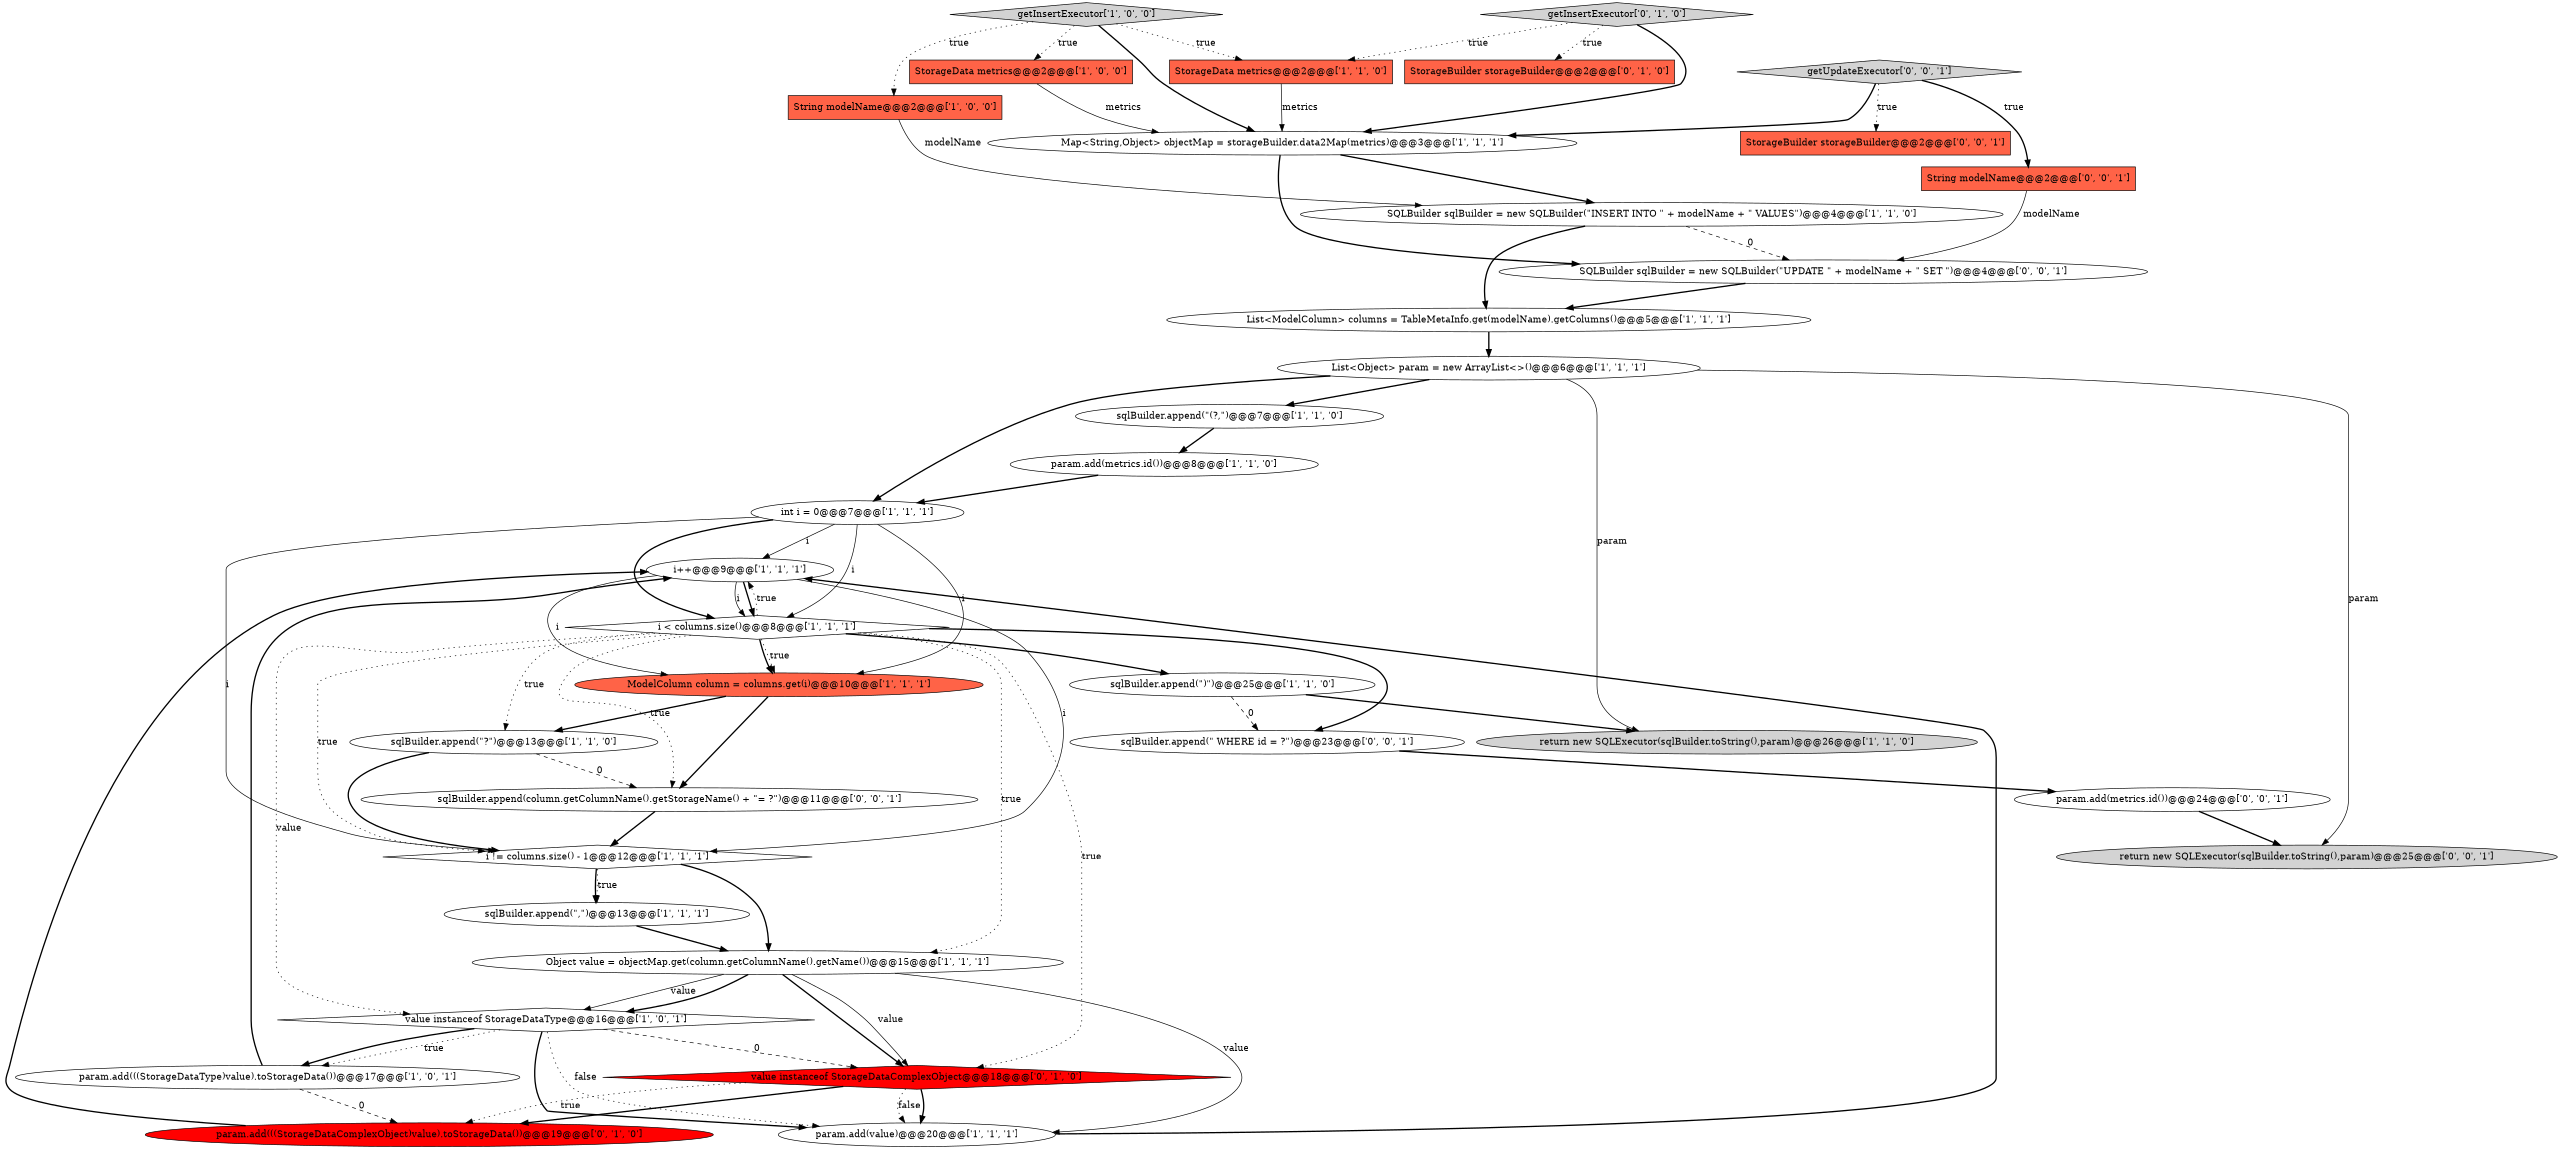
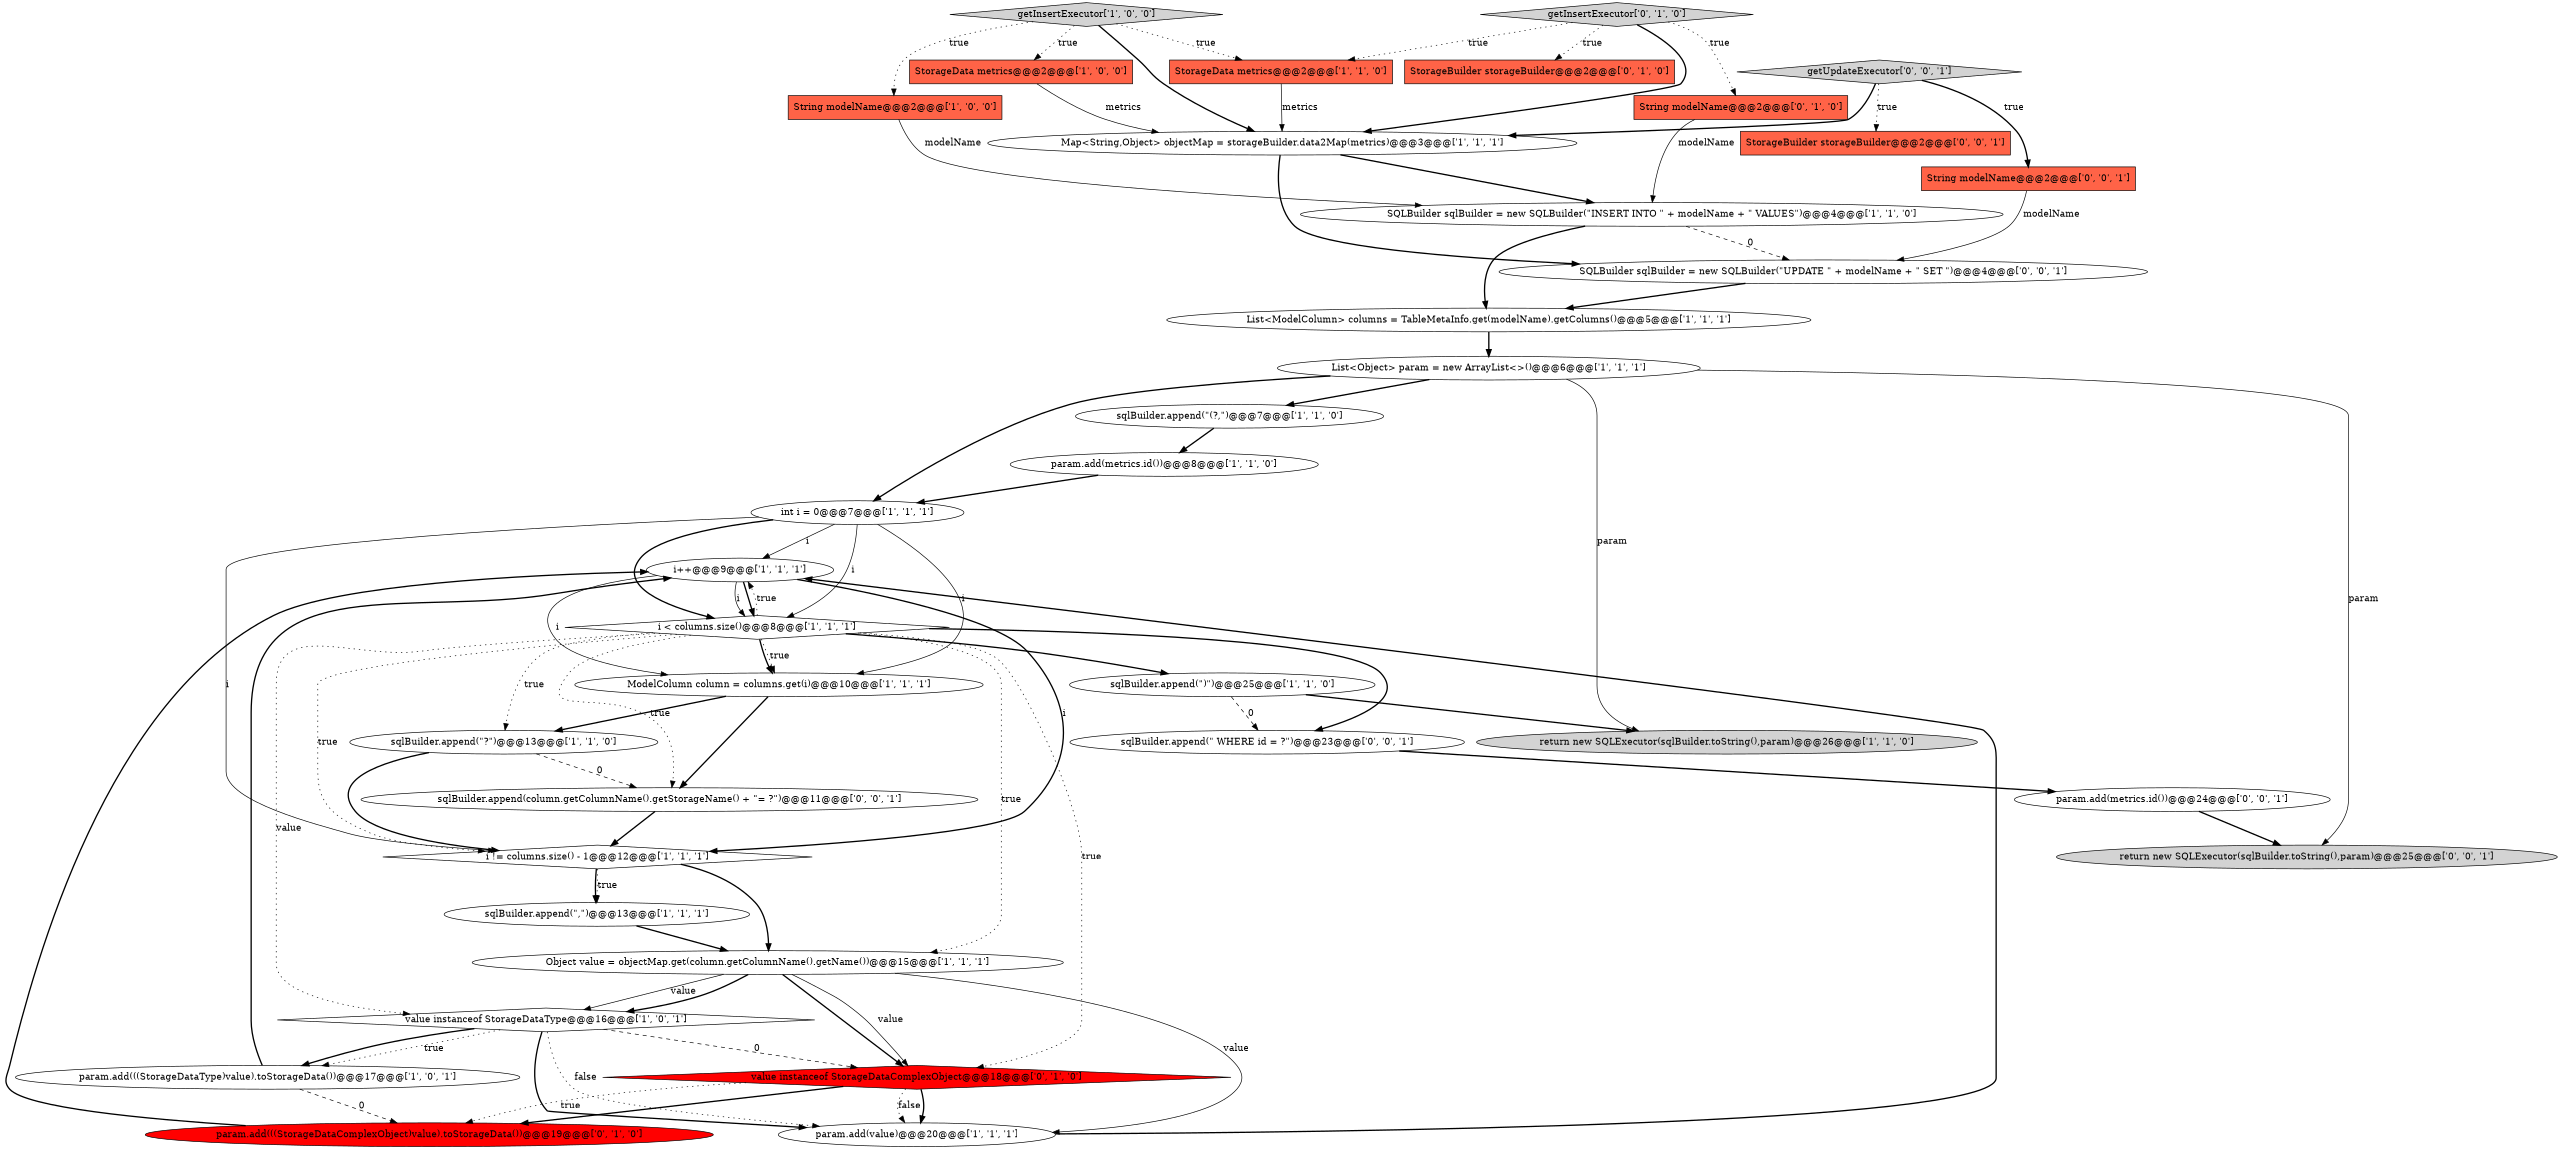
none -> (1741, 108)
(779, 685) -> (779, 685)
(1062, 748) -> (1062, 748)
